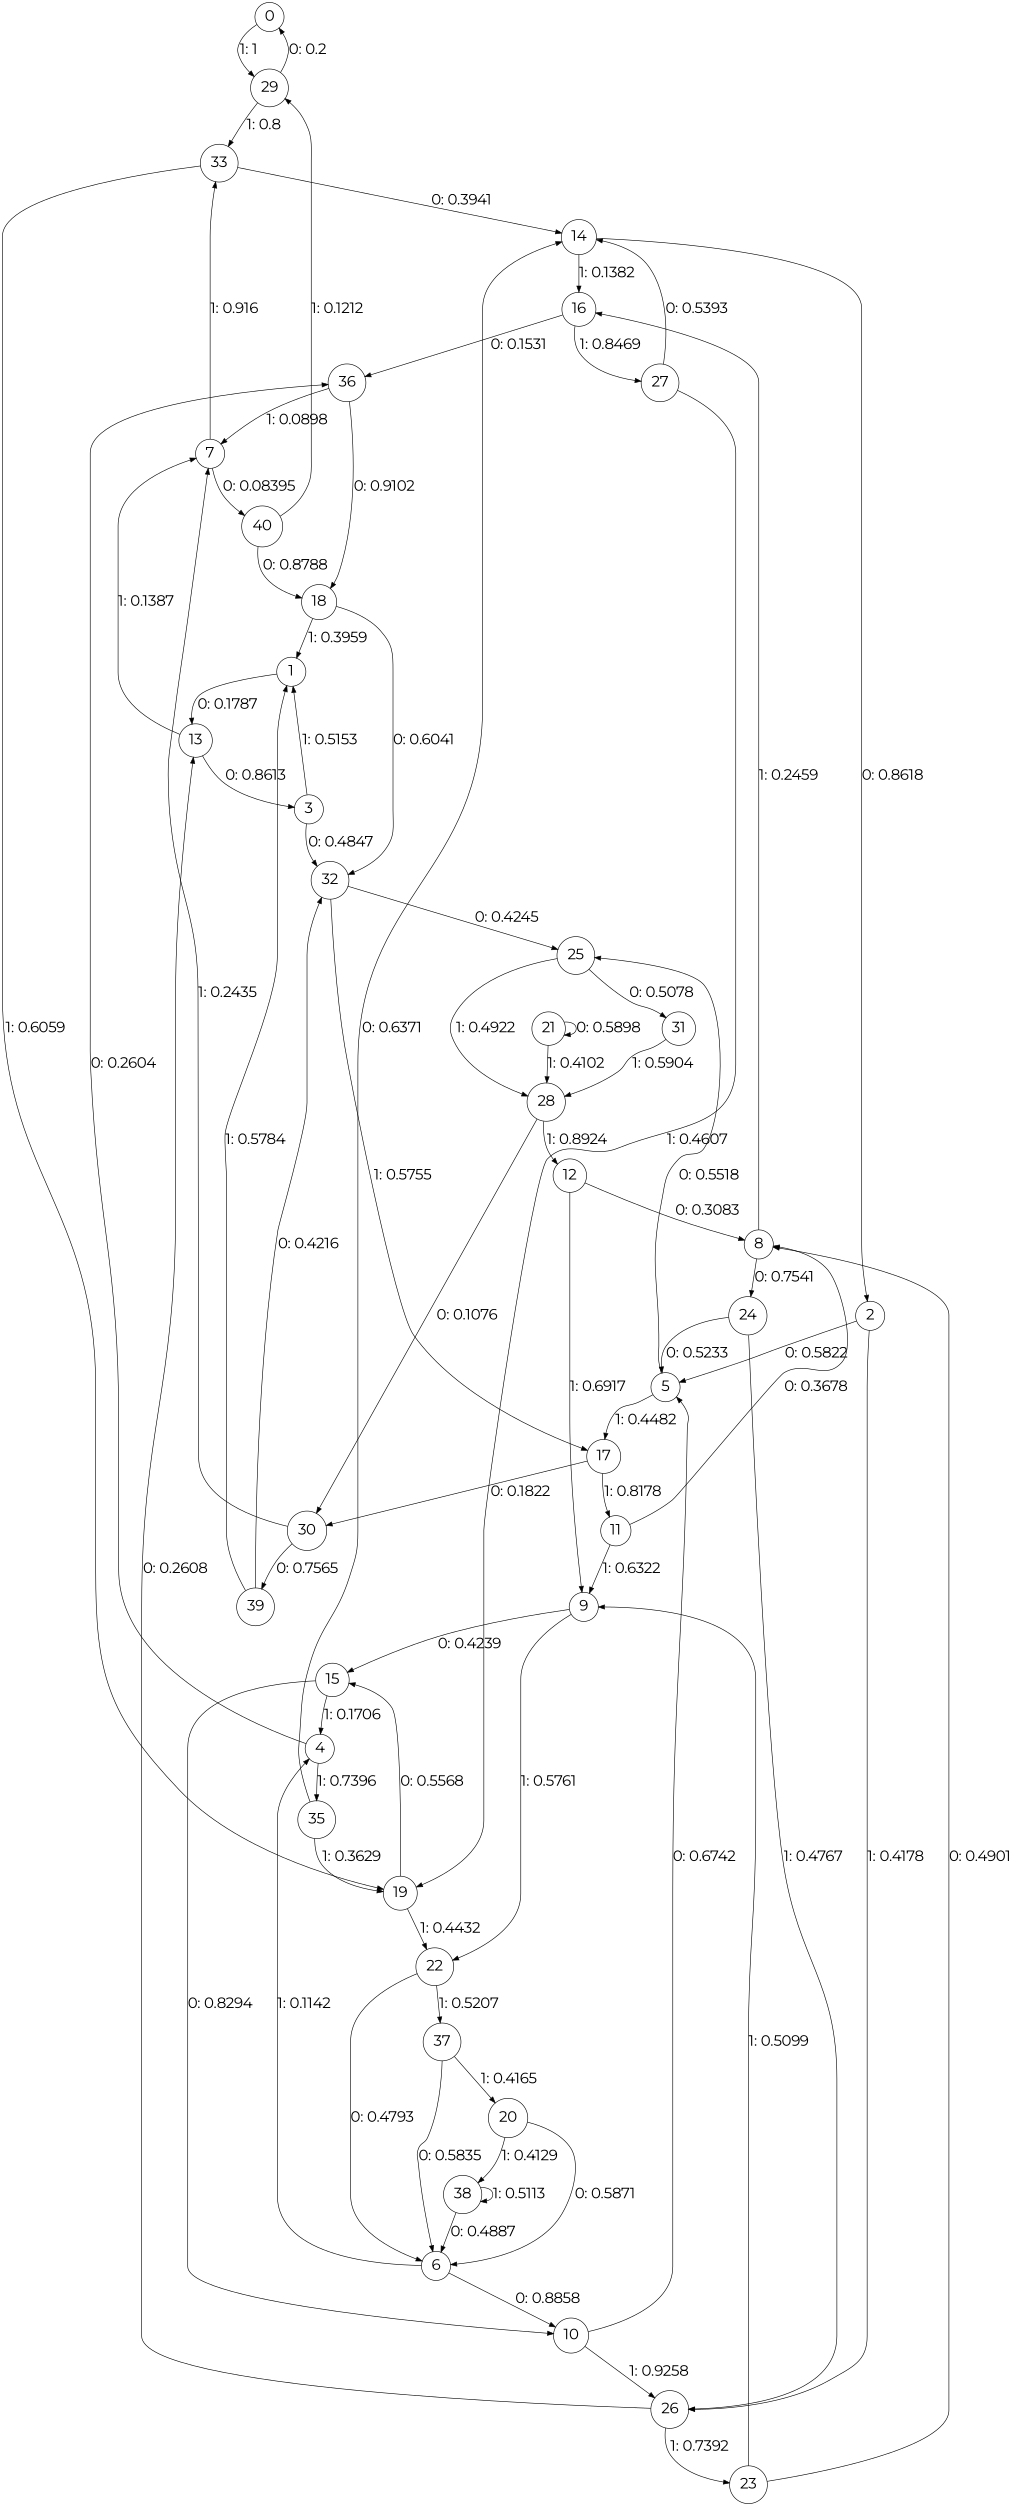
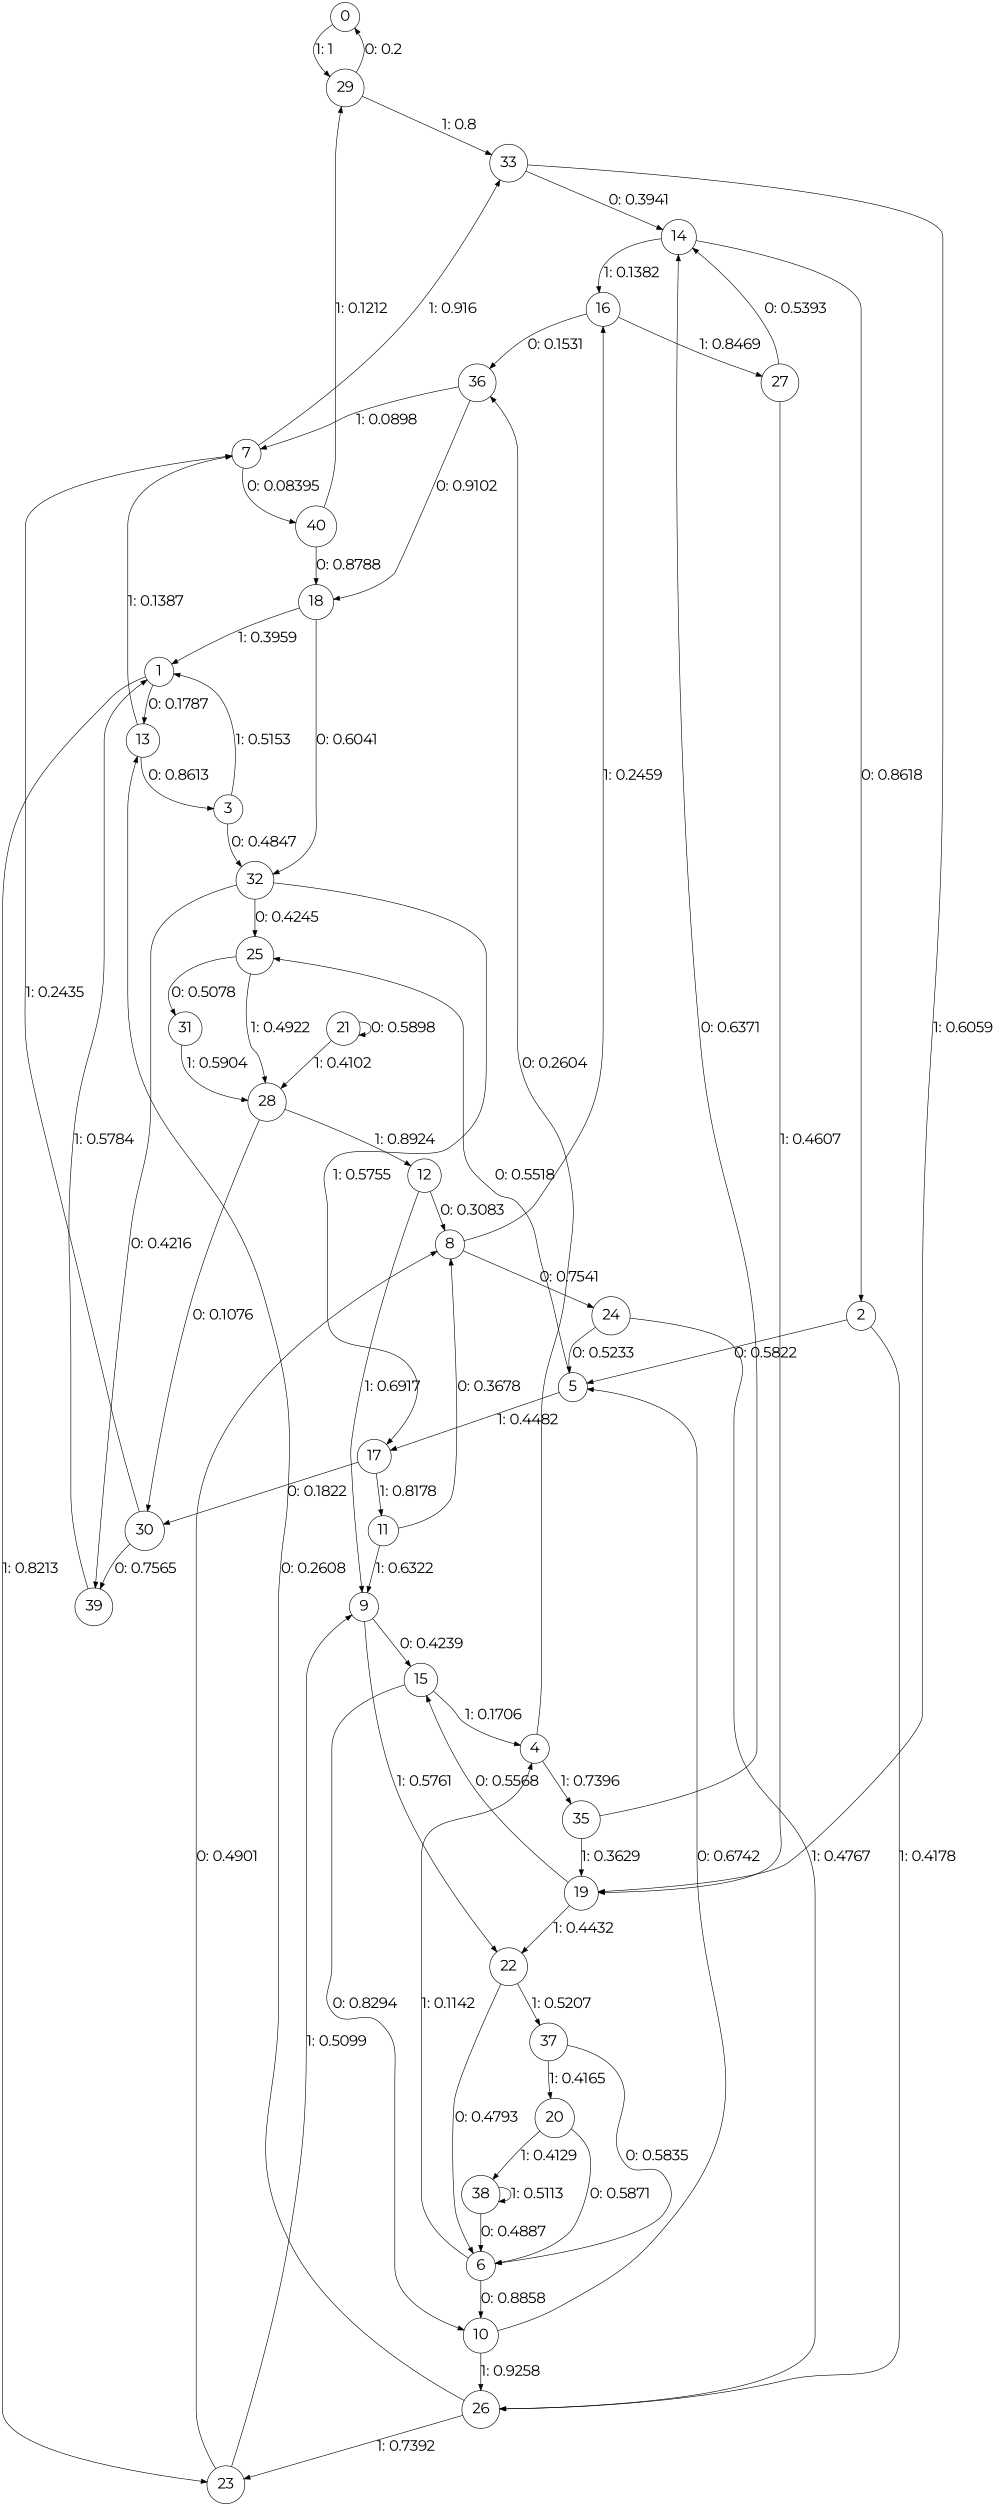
(276, 1243) -> (134, 1209)
none -> (2, 1626)
